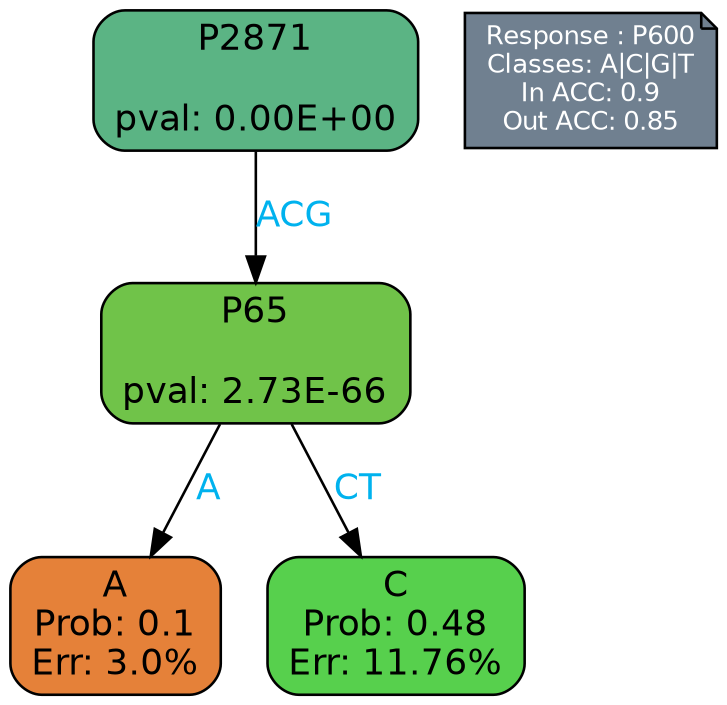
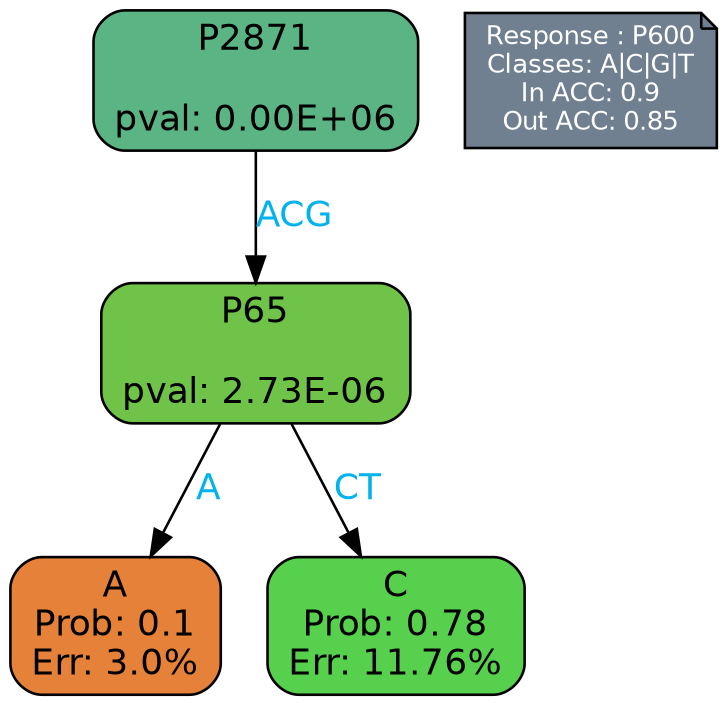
(256, 81) -> (256, 81)
(256, 353) -> (256, 353)
(396, 626) -> (396, 626)
